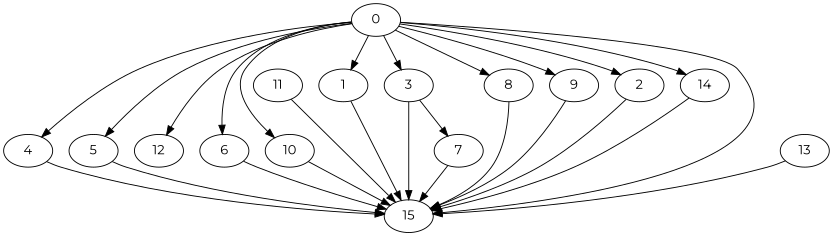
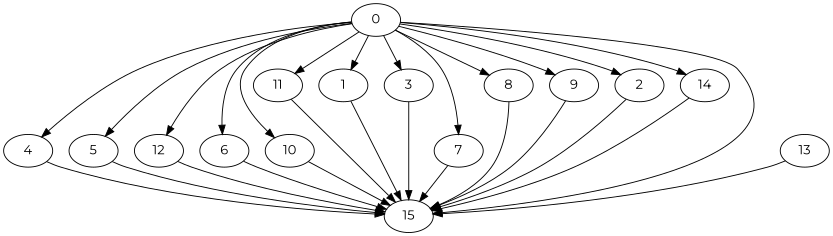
none -> (331, 50)
(431, 114) -> (441, 68)
none -> (275, 191)
